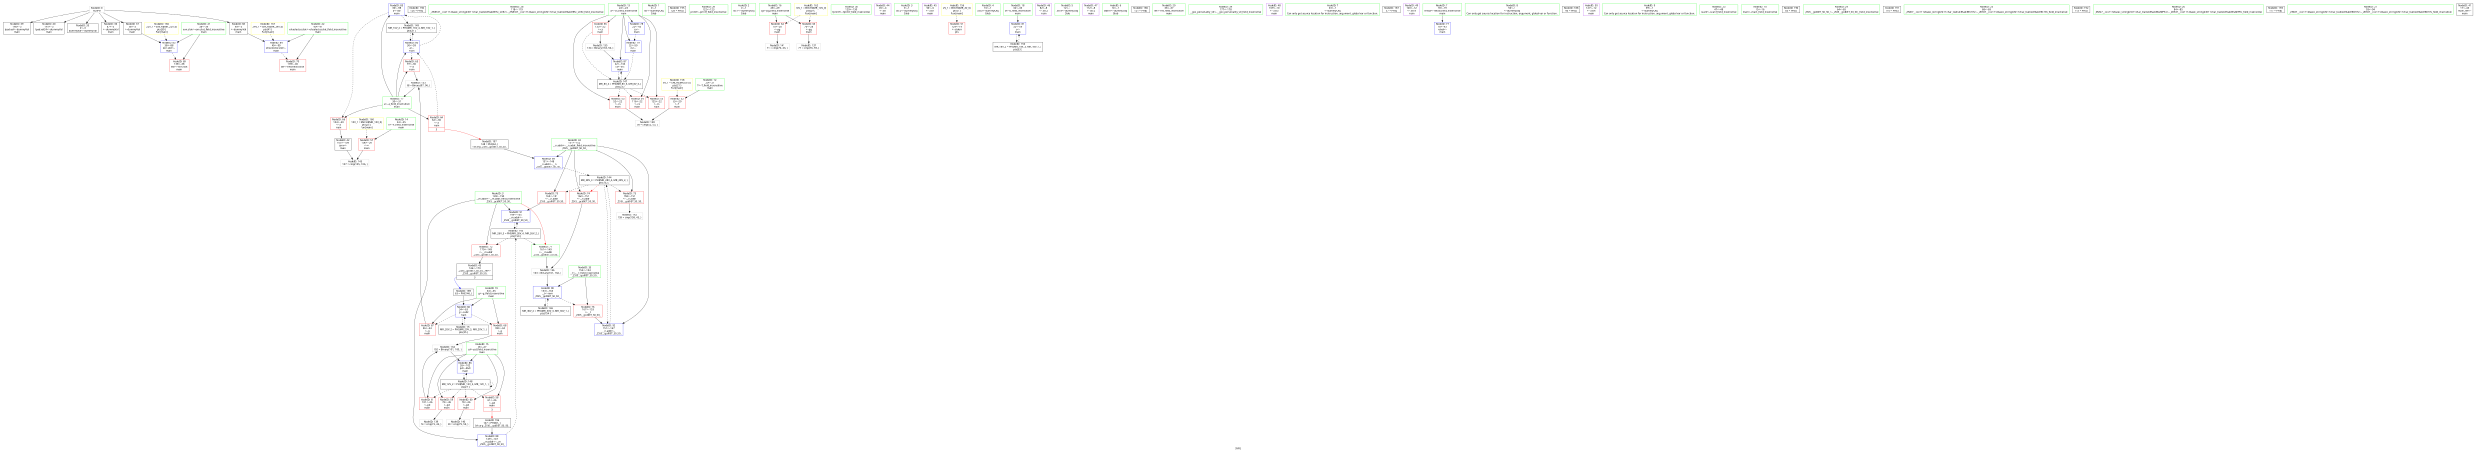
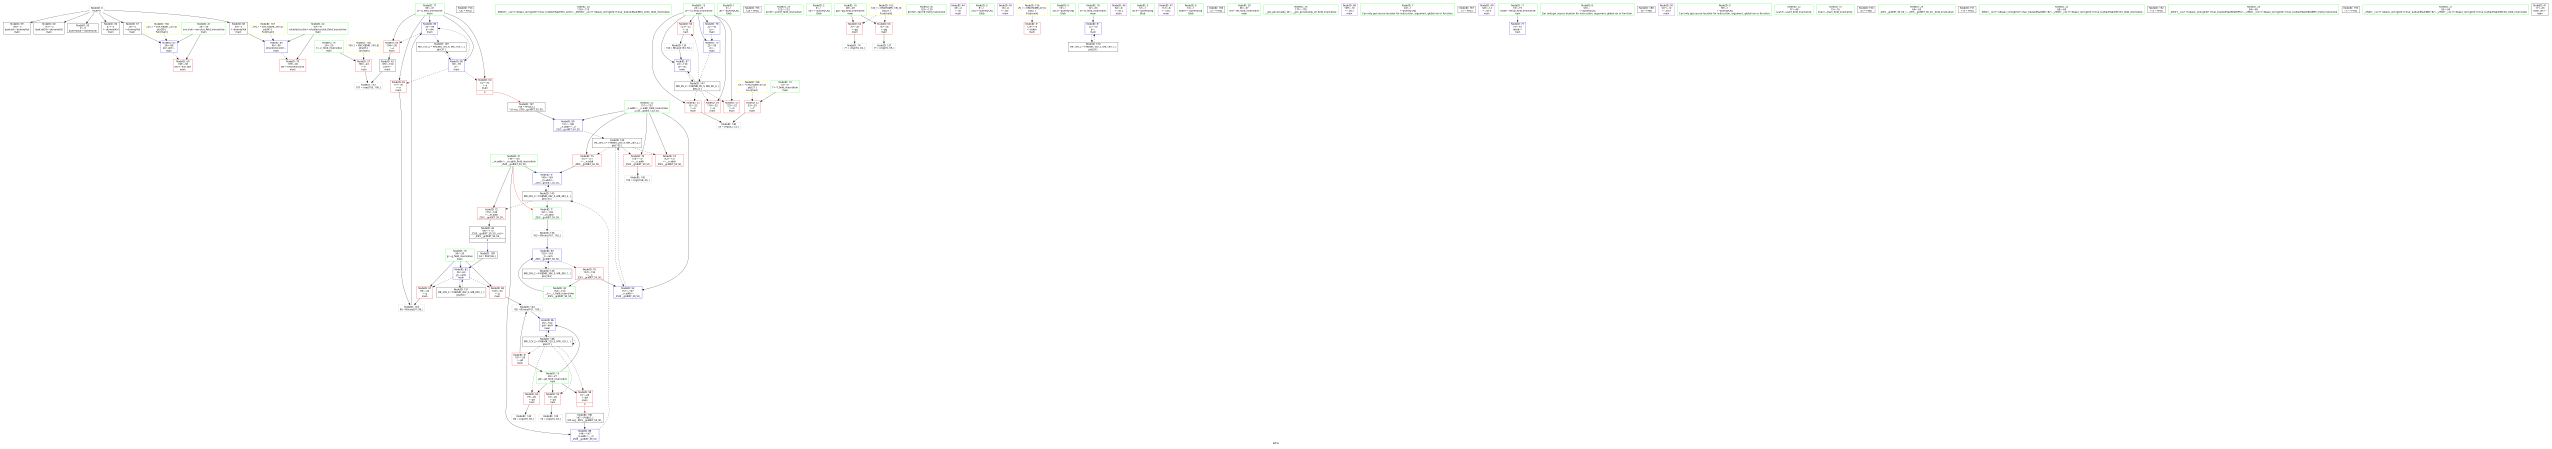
(957, 32) -> (1032, 32)
(587, 58) -> (699, 58)
(434, 83) -> (470, 75)
(410, 92) -> (412, 168)
(595, 188) -> (644, 151)
(571, 237) -> none
(586, 290) -> (575, 283)
(438, 366) -> (534, 367)
